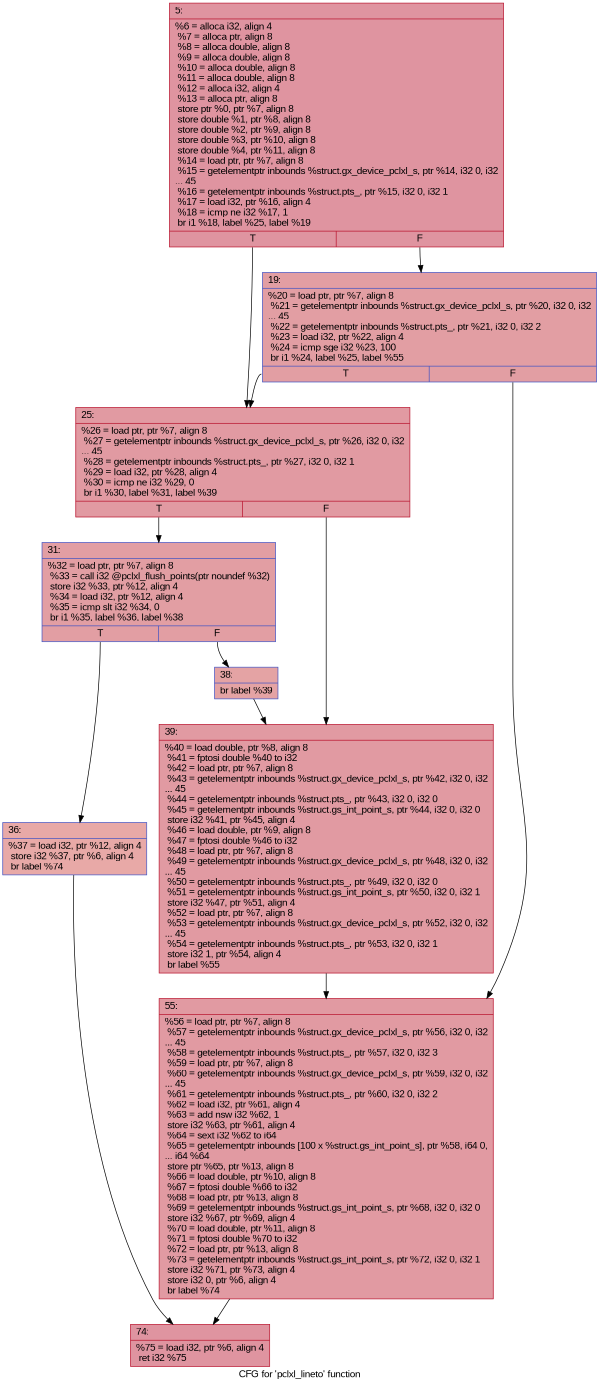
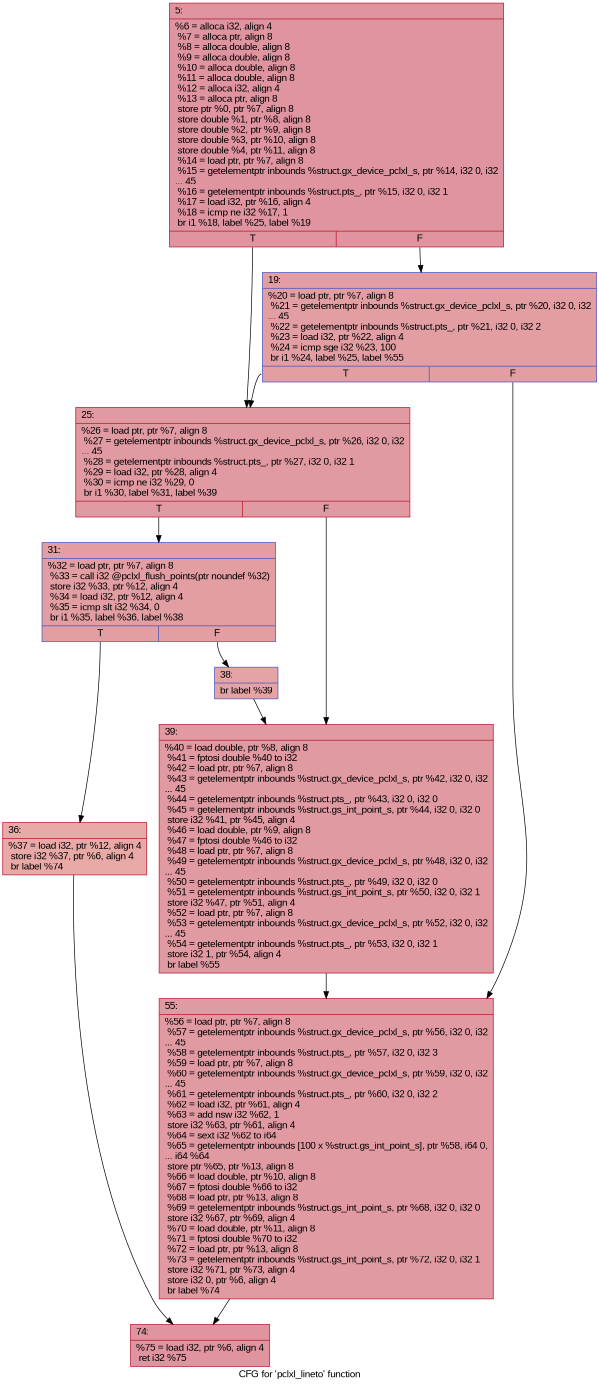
(75, 849) -> (75, 849)
